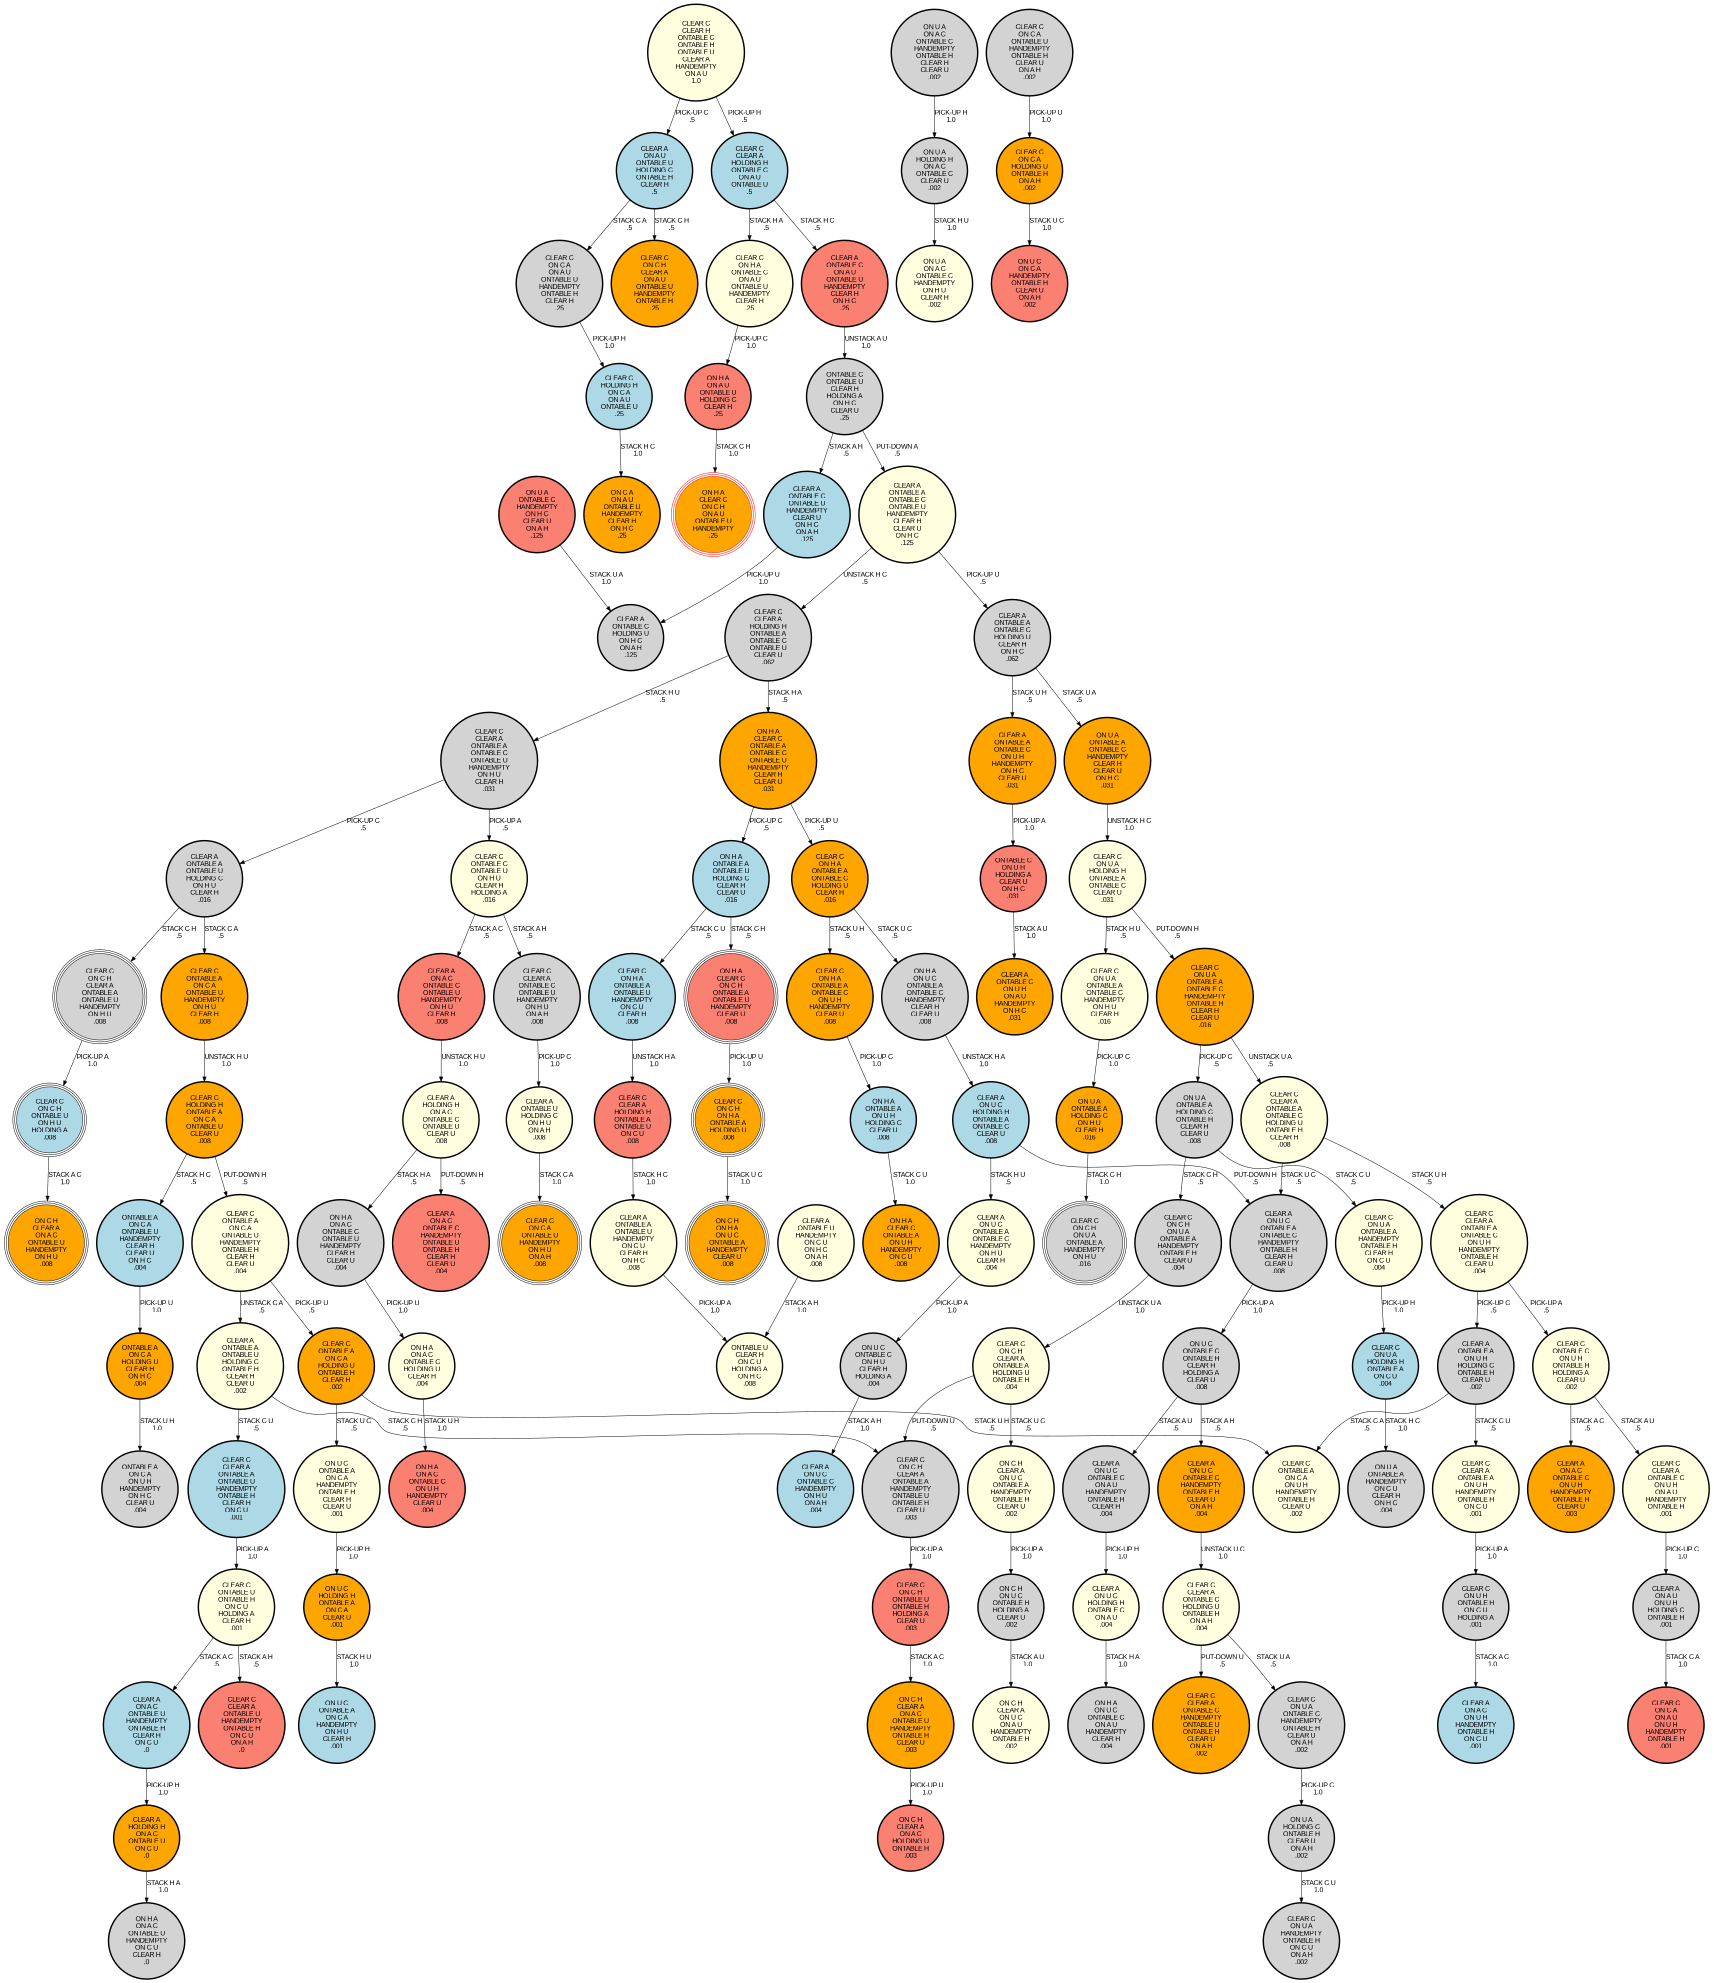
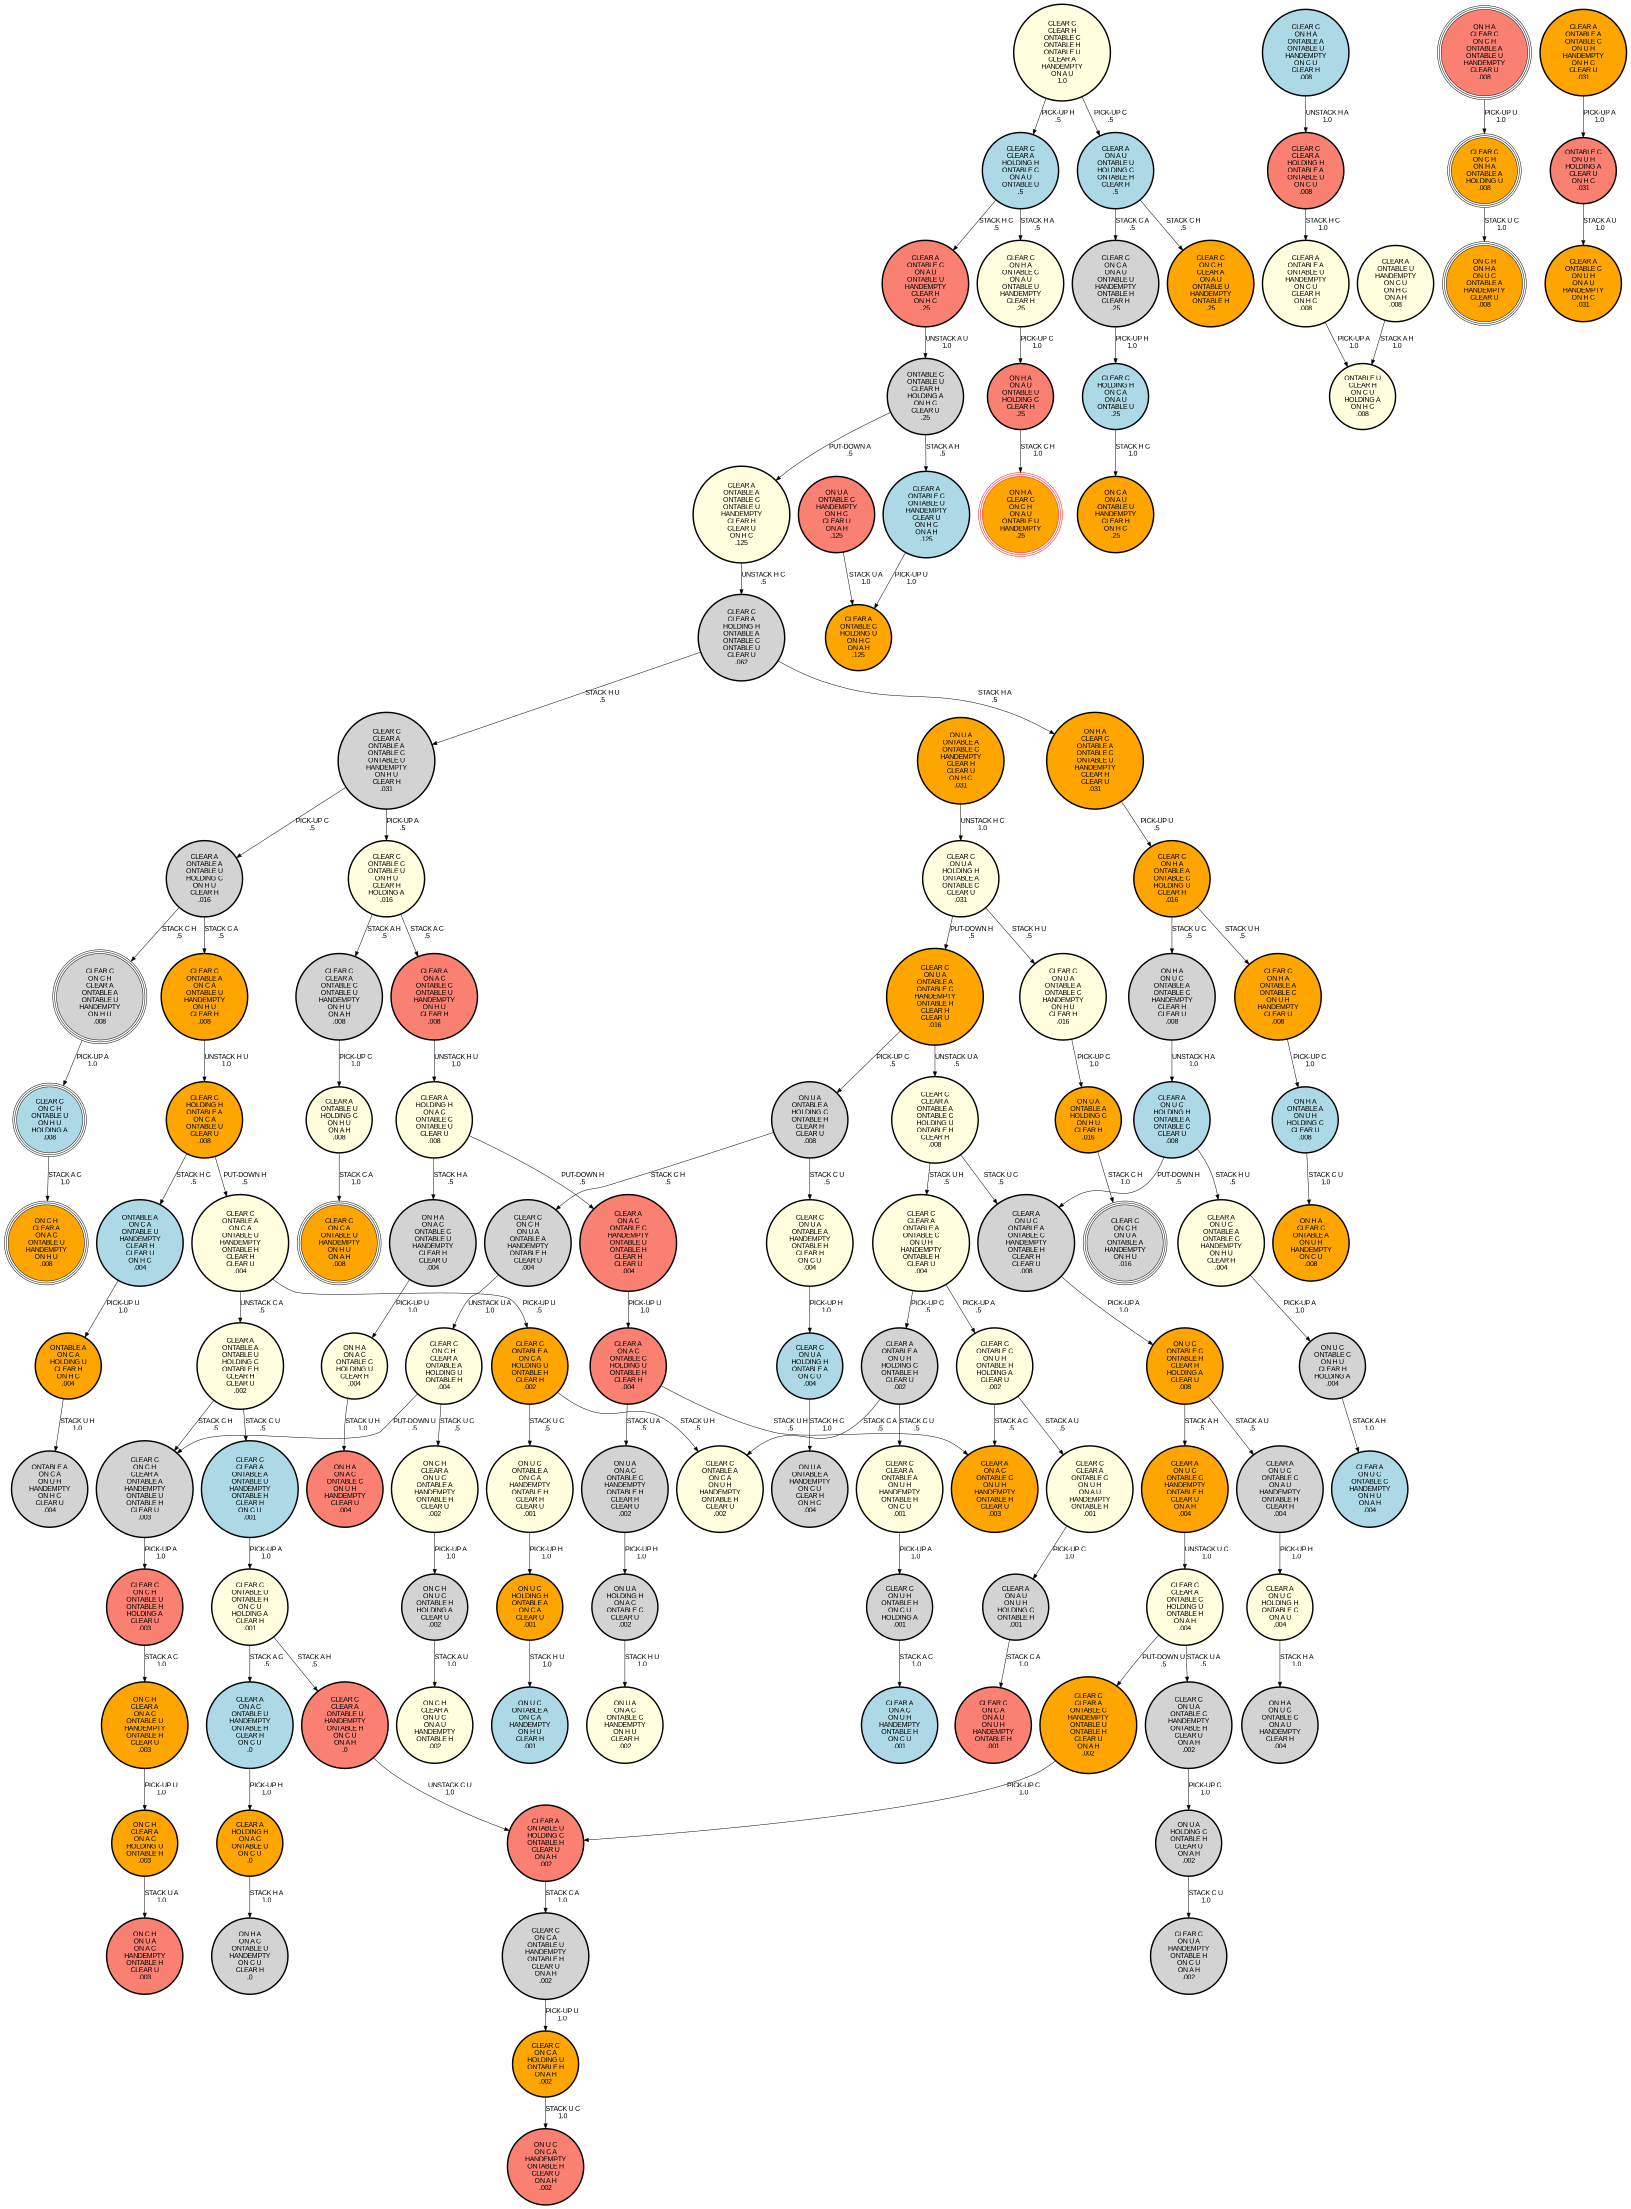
(631, 638) -> (859, 638)
(1012, 638) -> none
(731, 879) -> none
none -> (628, 1366)
(1201, 1366) -> (1185, 1366)
(911, 1838) -> (145, 1843)
none -> (546, 1843)
none -> (145, 1956)
